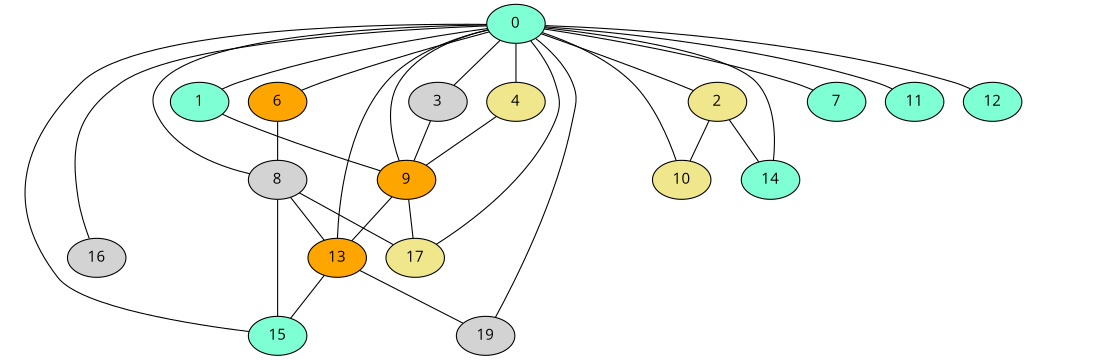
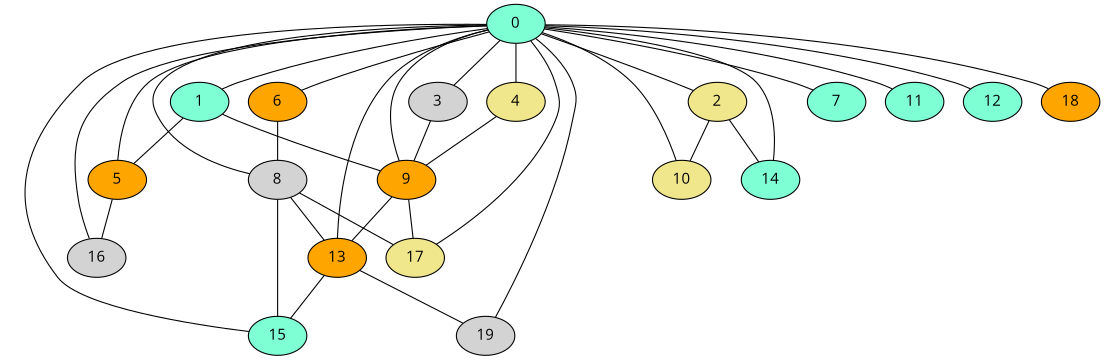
none -> (1071, 102)
none -> (117, 180)
